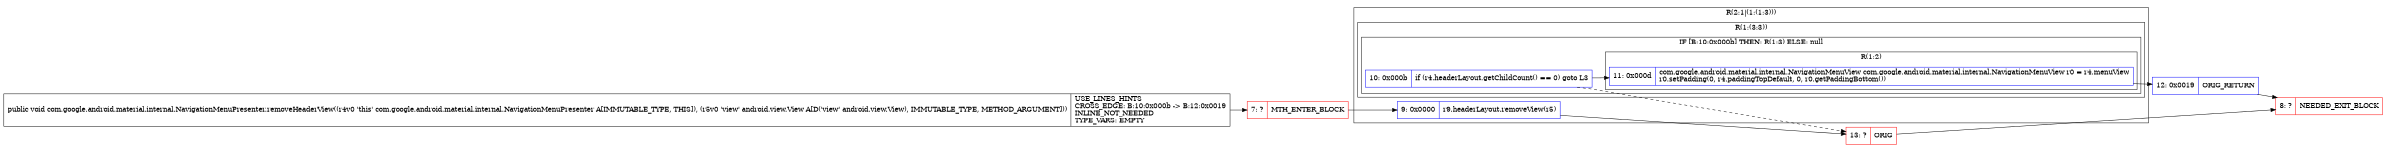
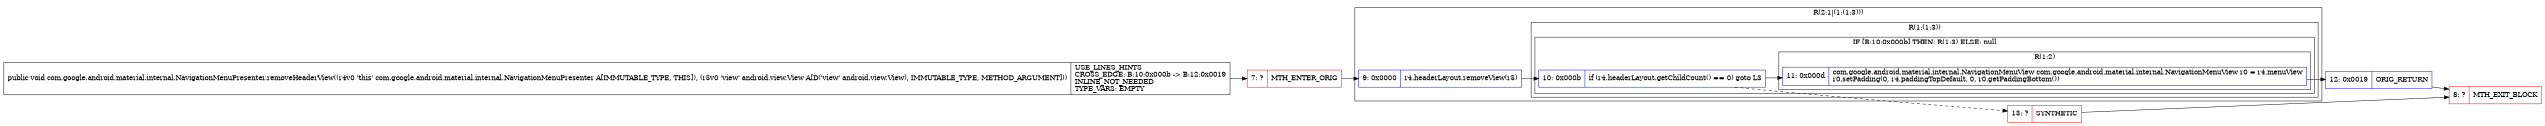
(1751, 28) -> (1925, 28)
(2339, 106) -> (2505, 95)
(1308, 110) -> (1304, 78)
(1500, 110) -> (1461, 78)
(1722, 126) -> (1528, 79)
(1883, 136) -> (2057, 114)
